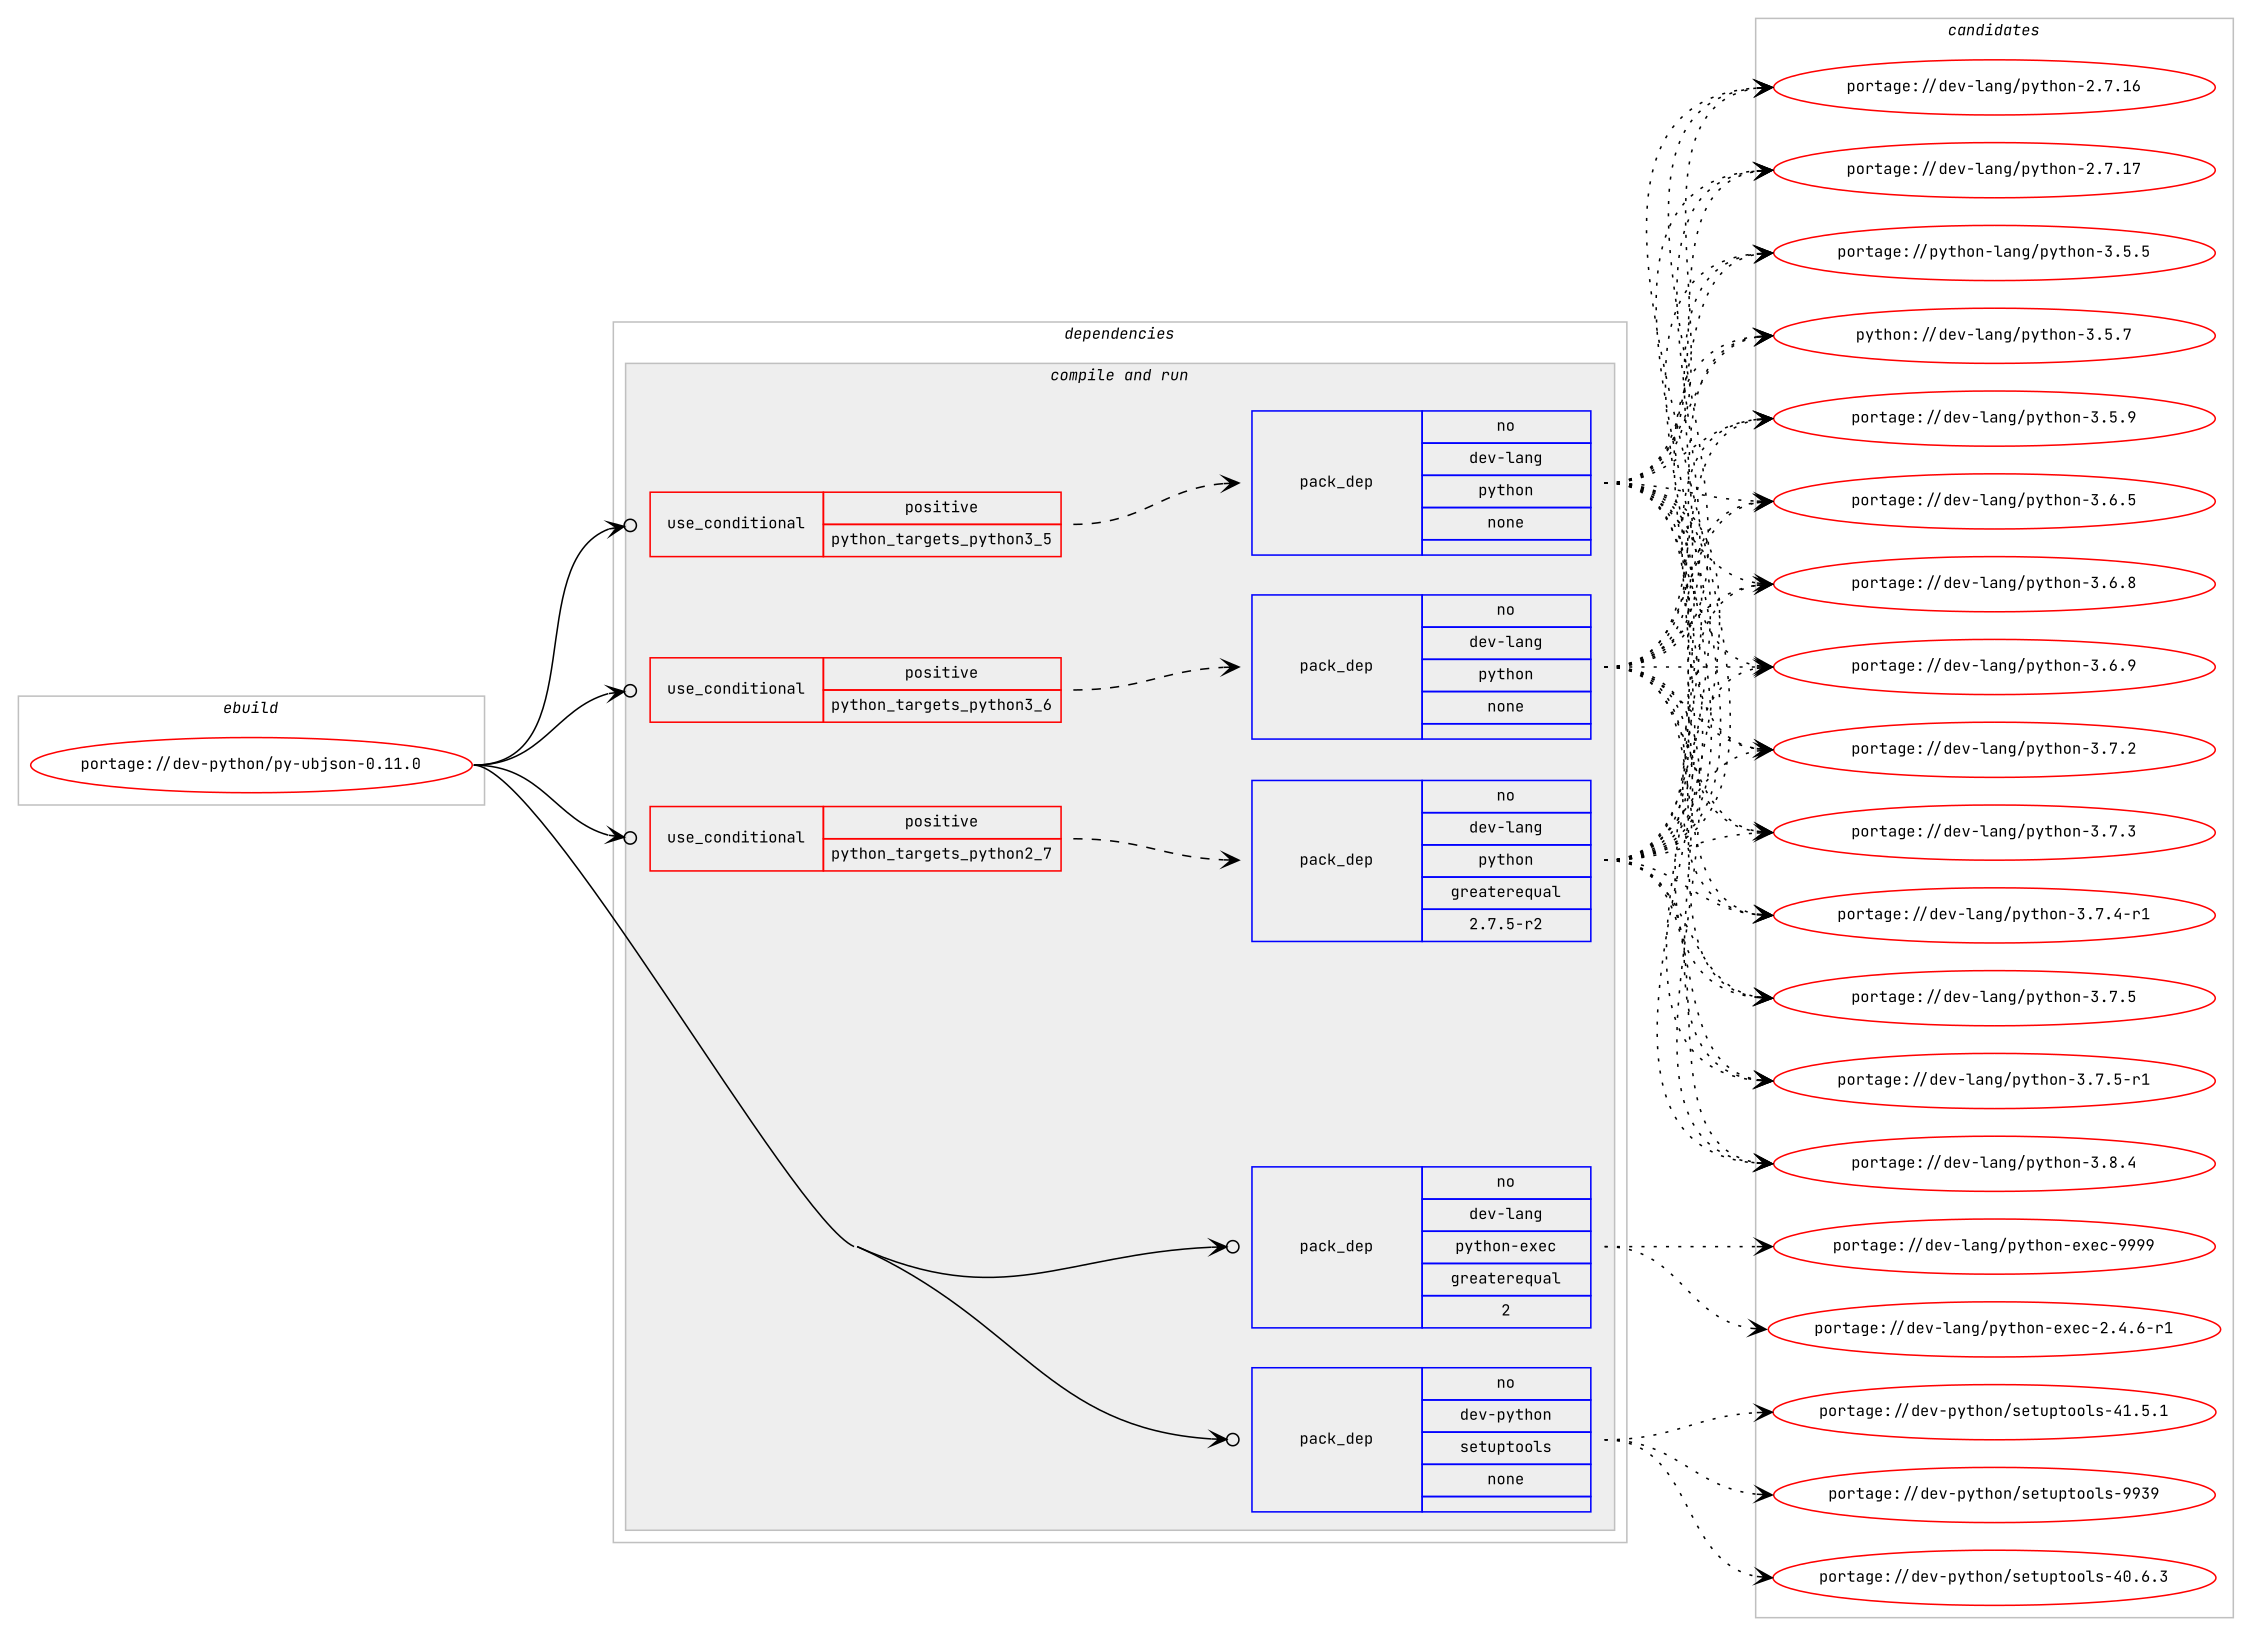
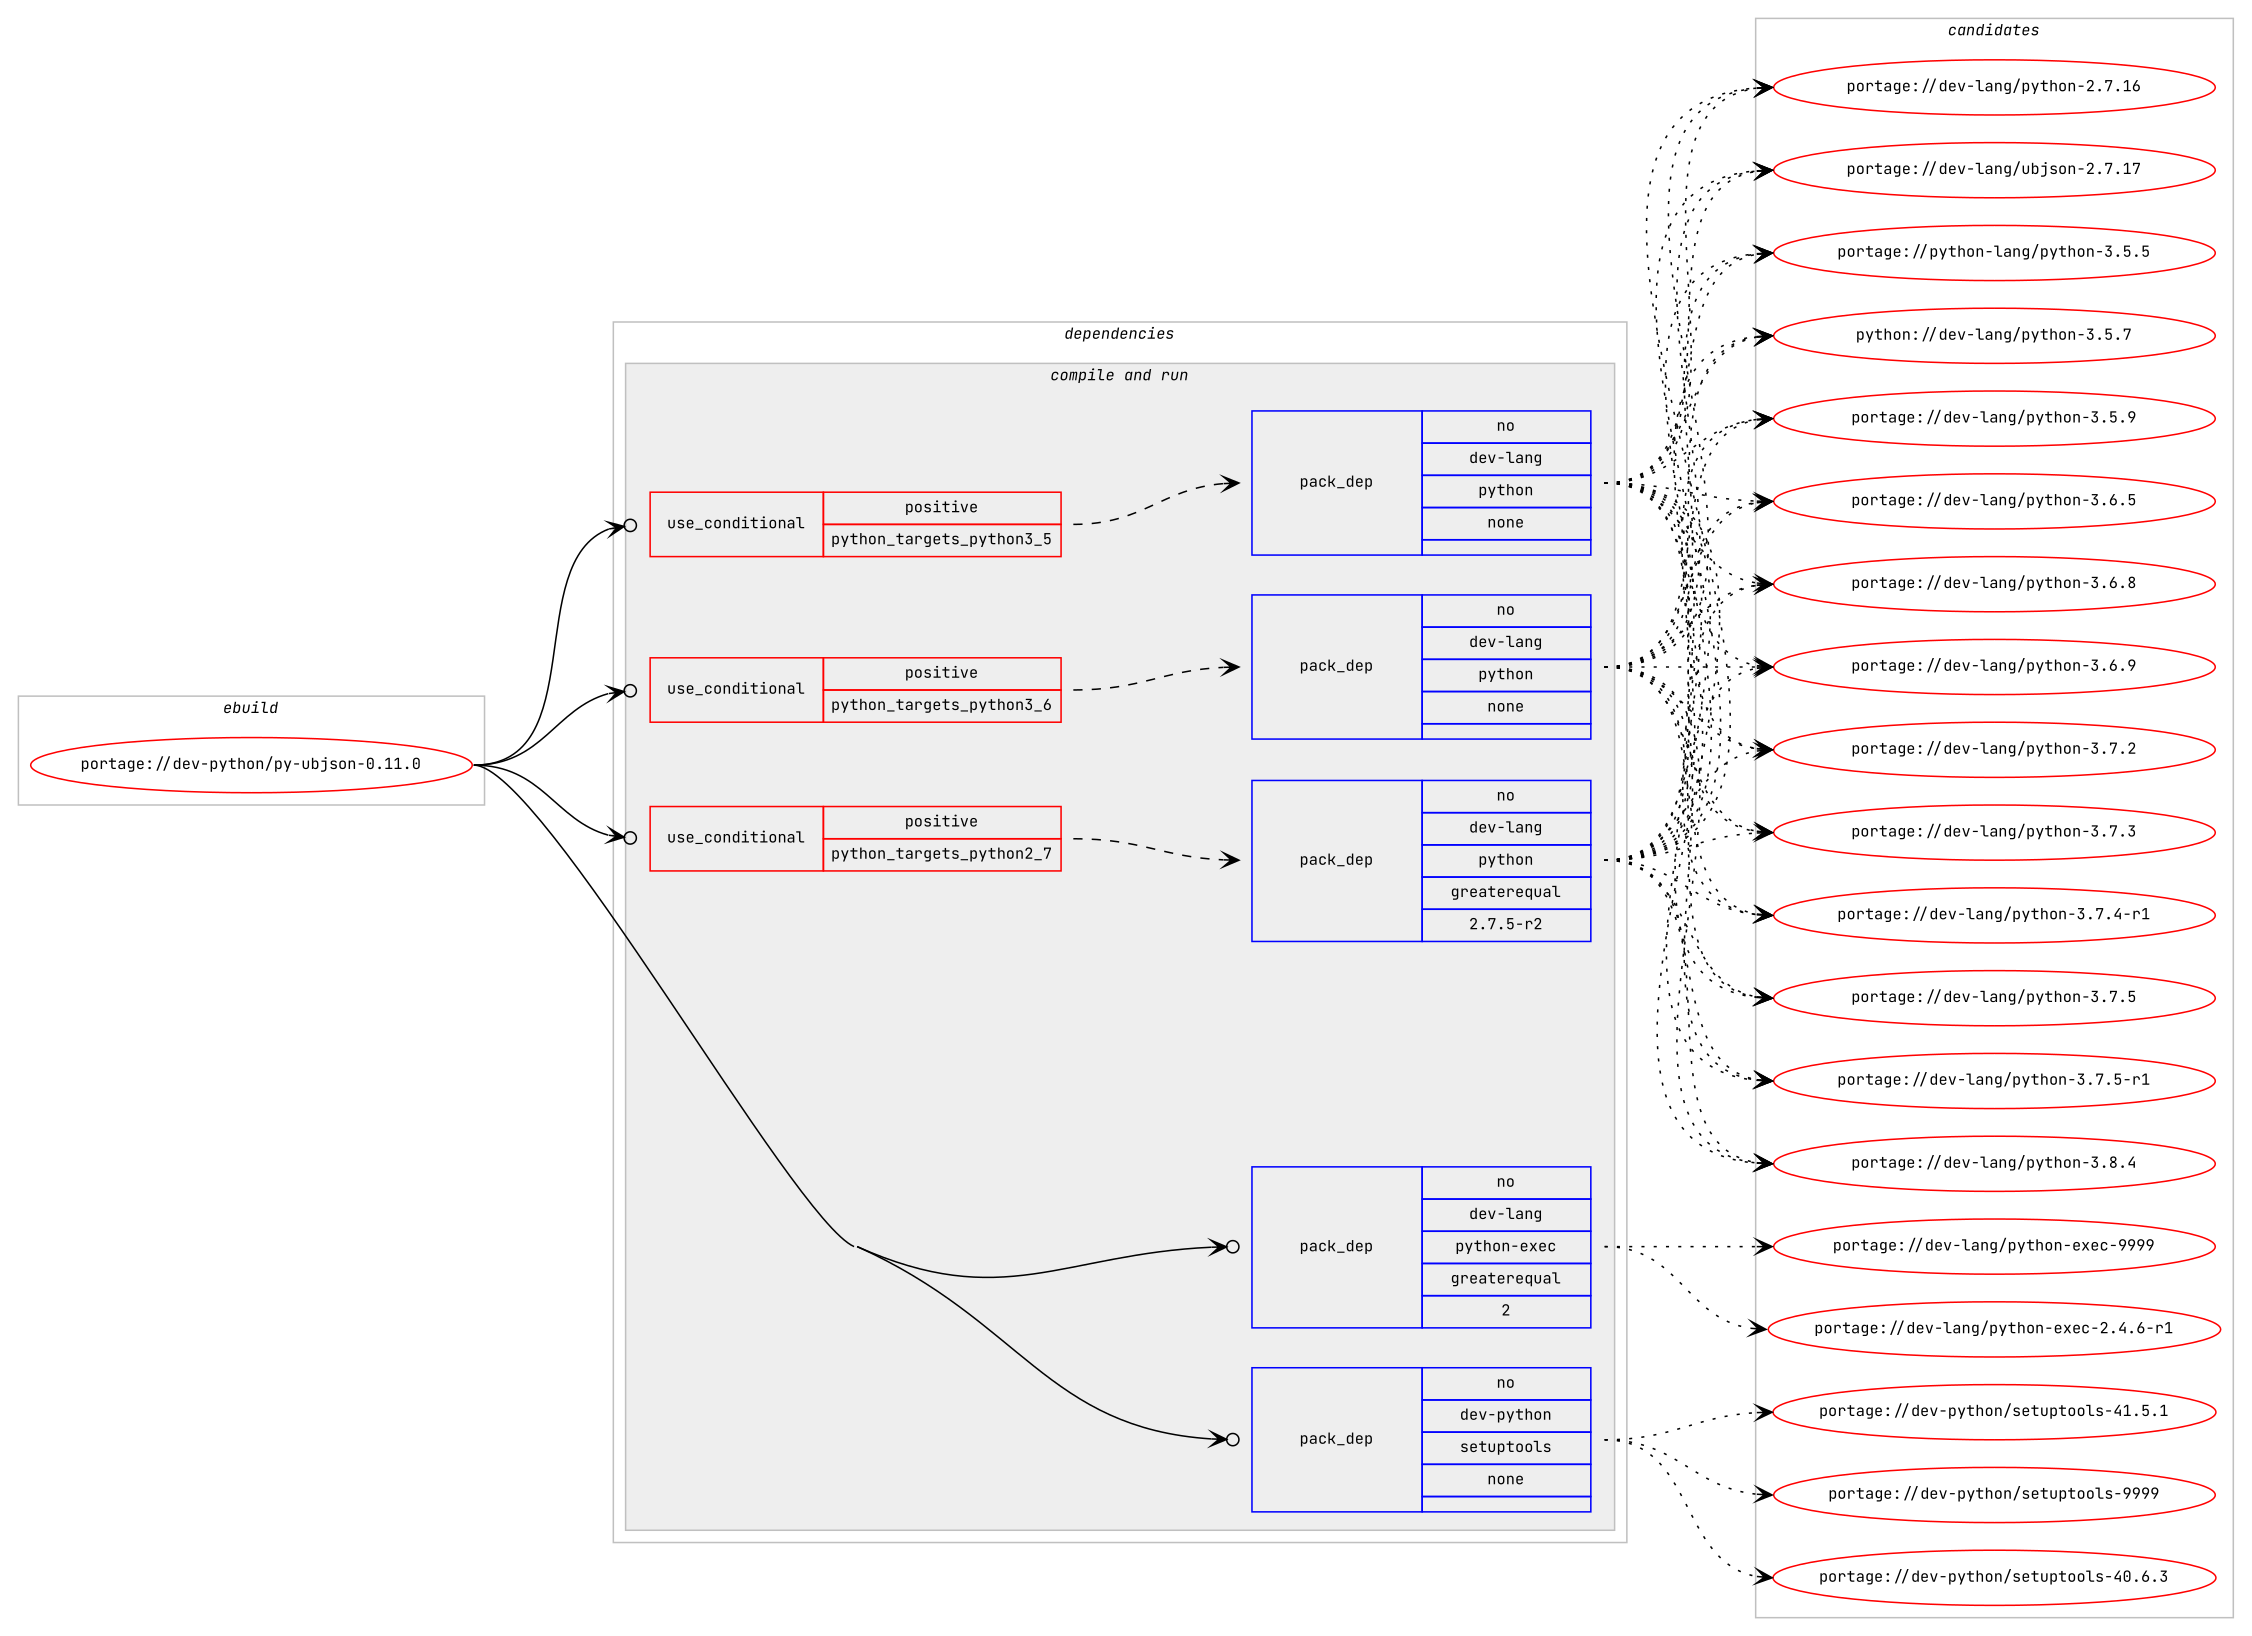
(1995, 170) -> (1995, 170)
(1995, 1495) -> (1995, 1495)
